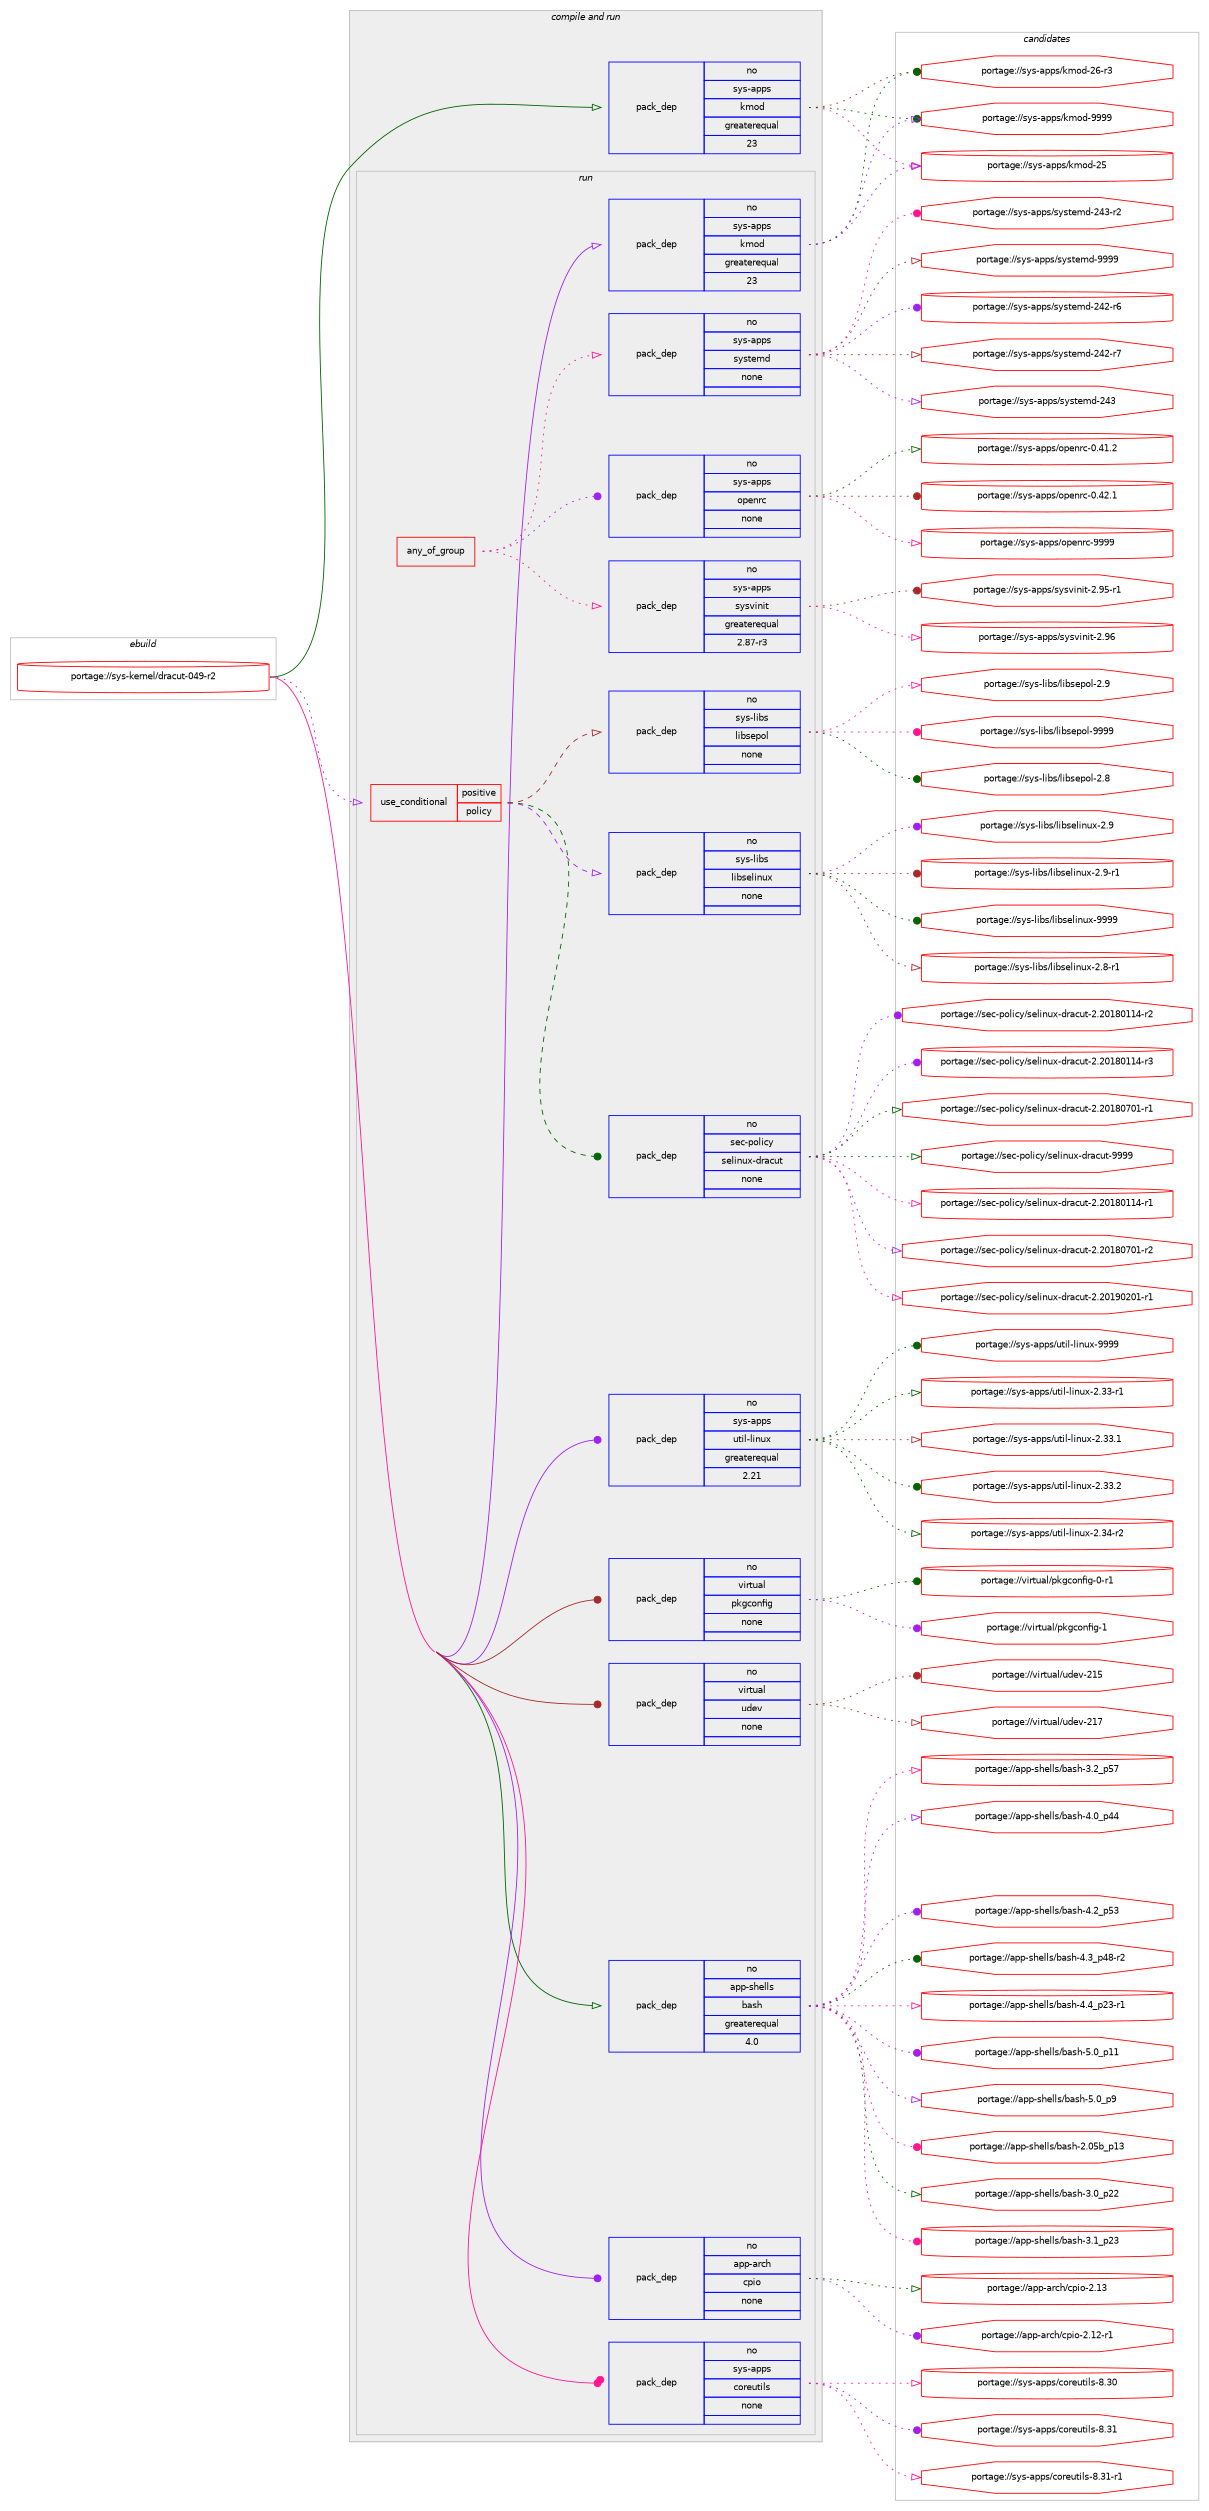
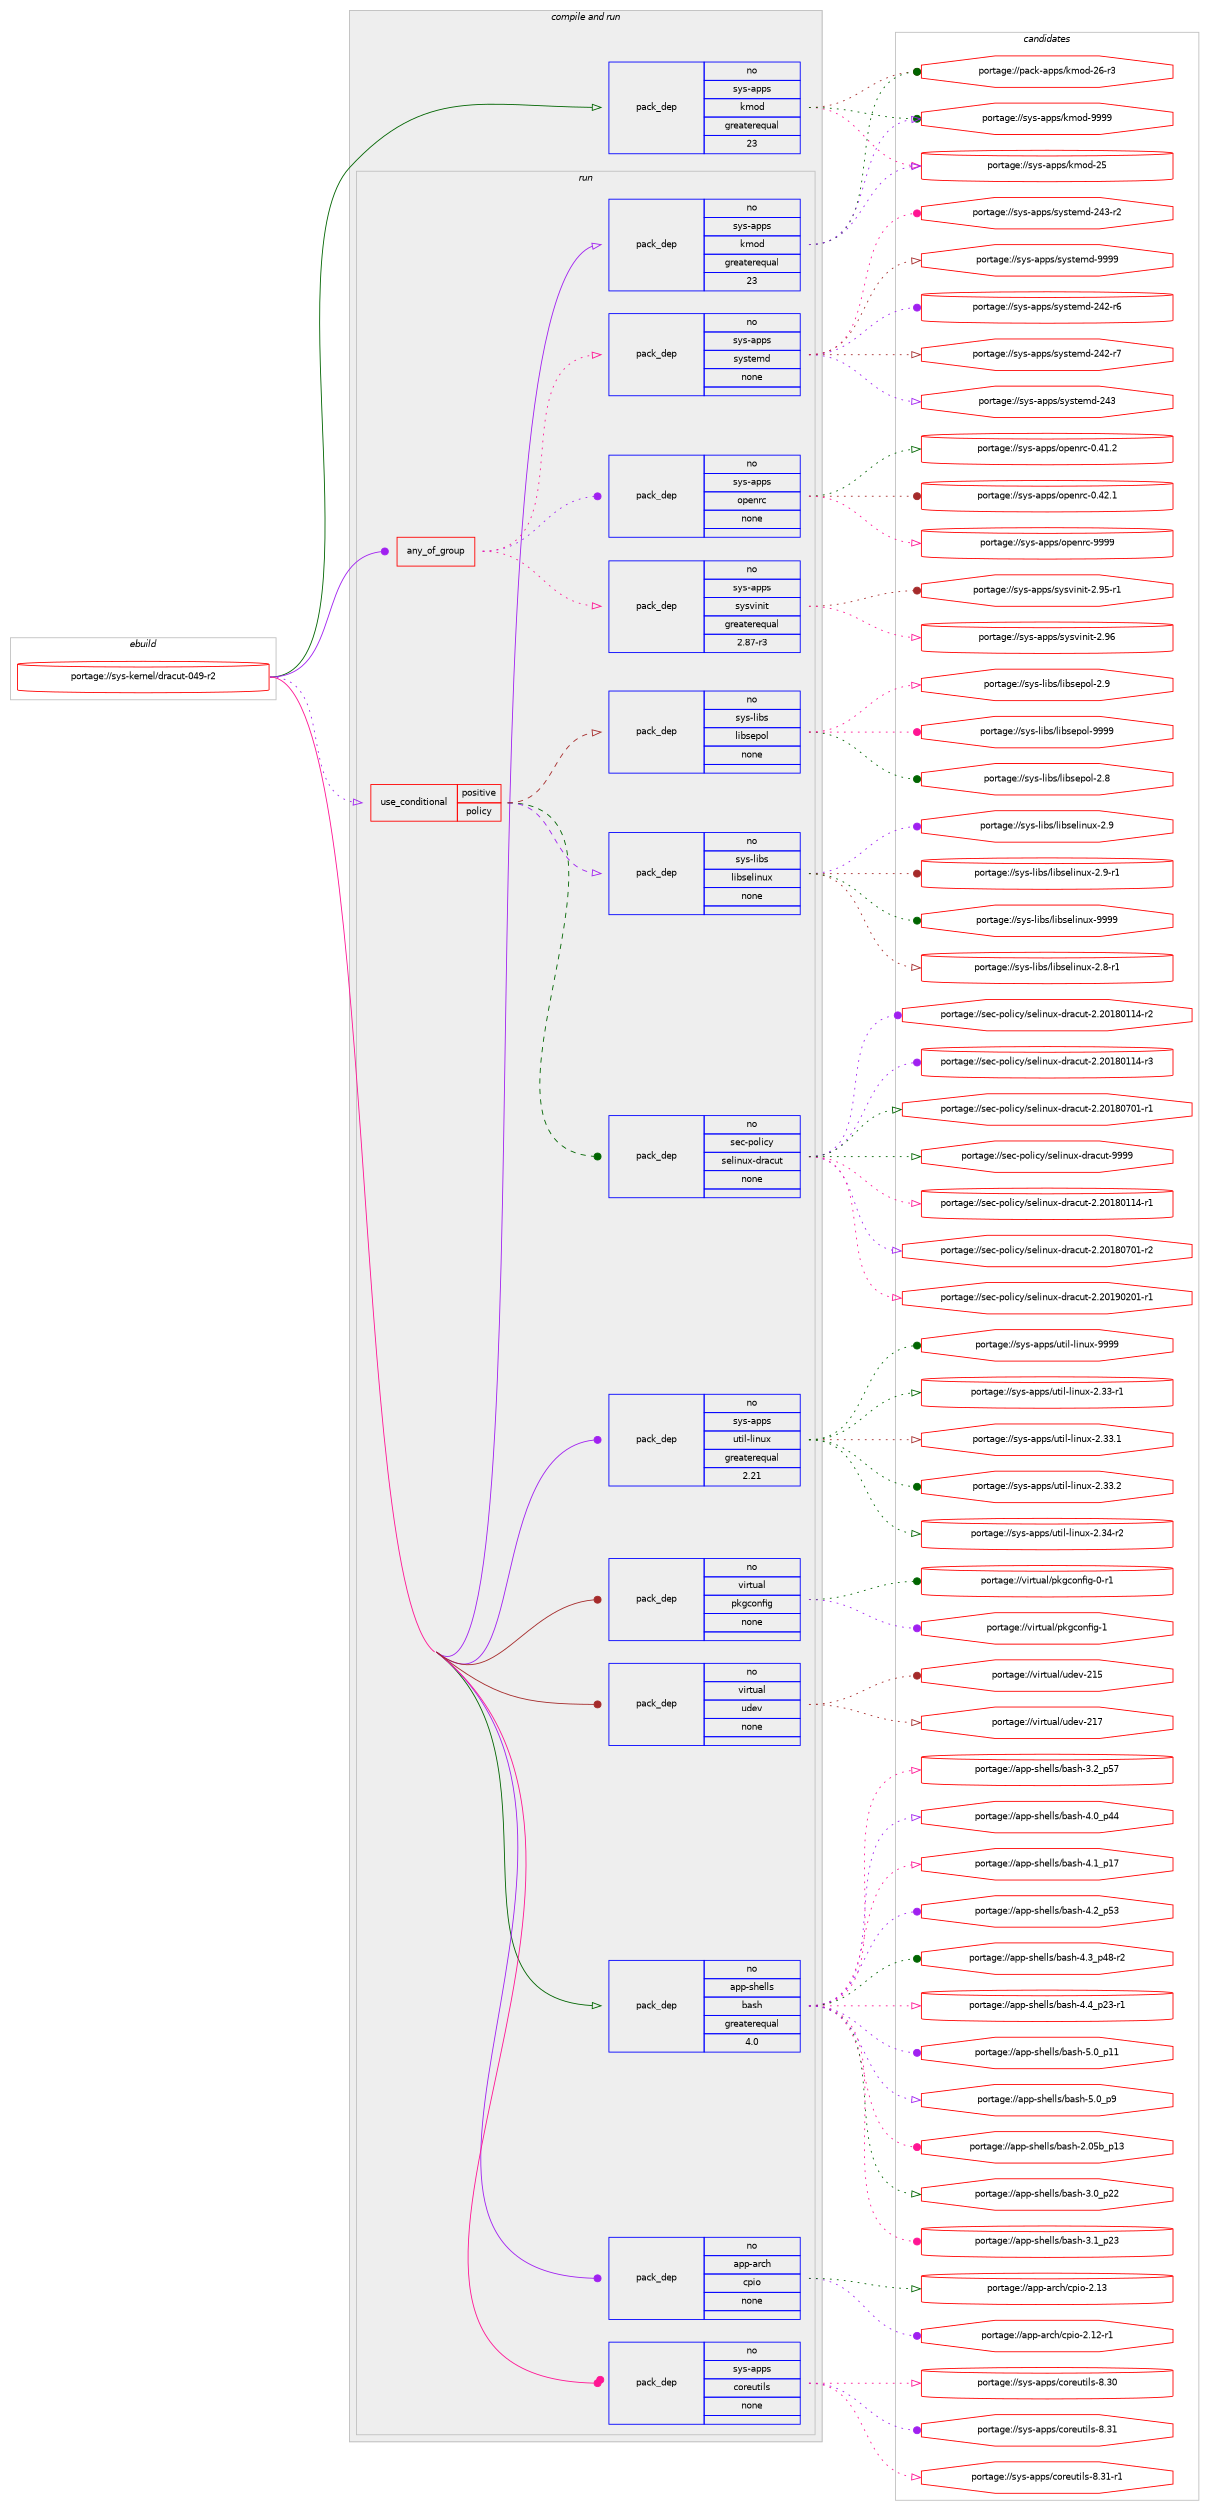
(1047, 72) -> (1047, 72)
none -> (328, 618)
none -> (1047, 1864)
